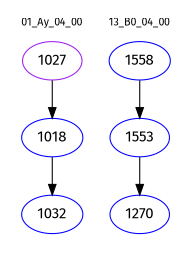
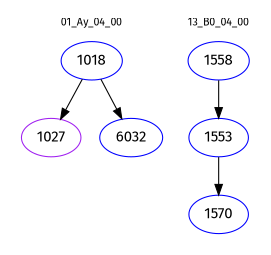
(52, 94) -> (74, 94)
(52, 214) -> (131, 138)
(140, 214) -> (219, 214)
